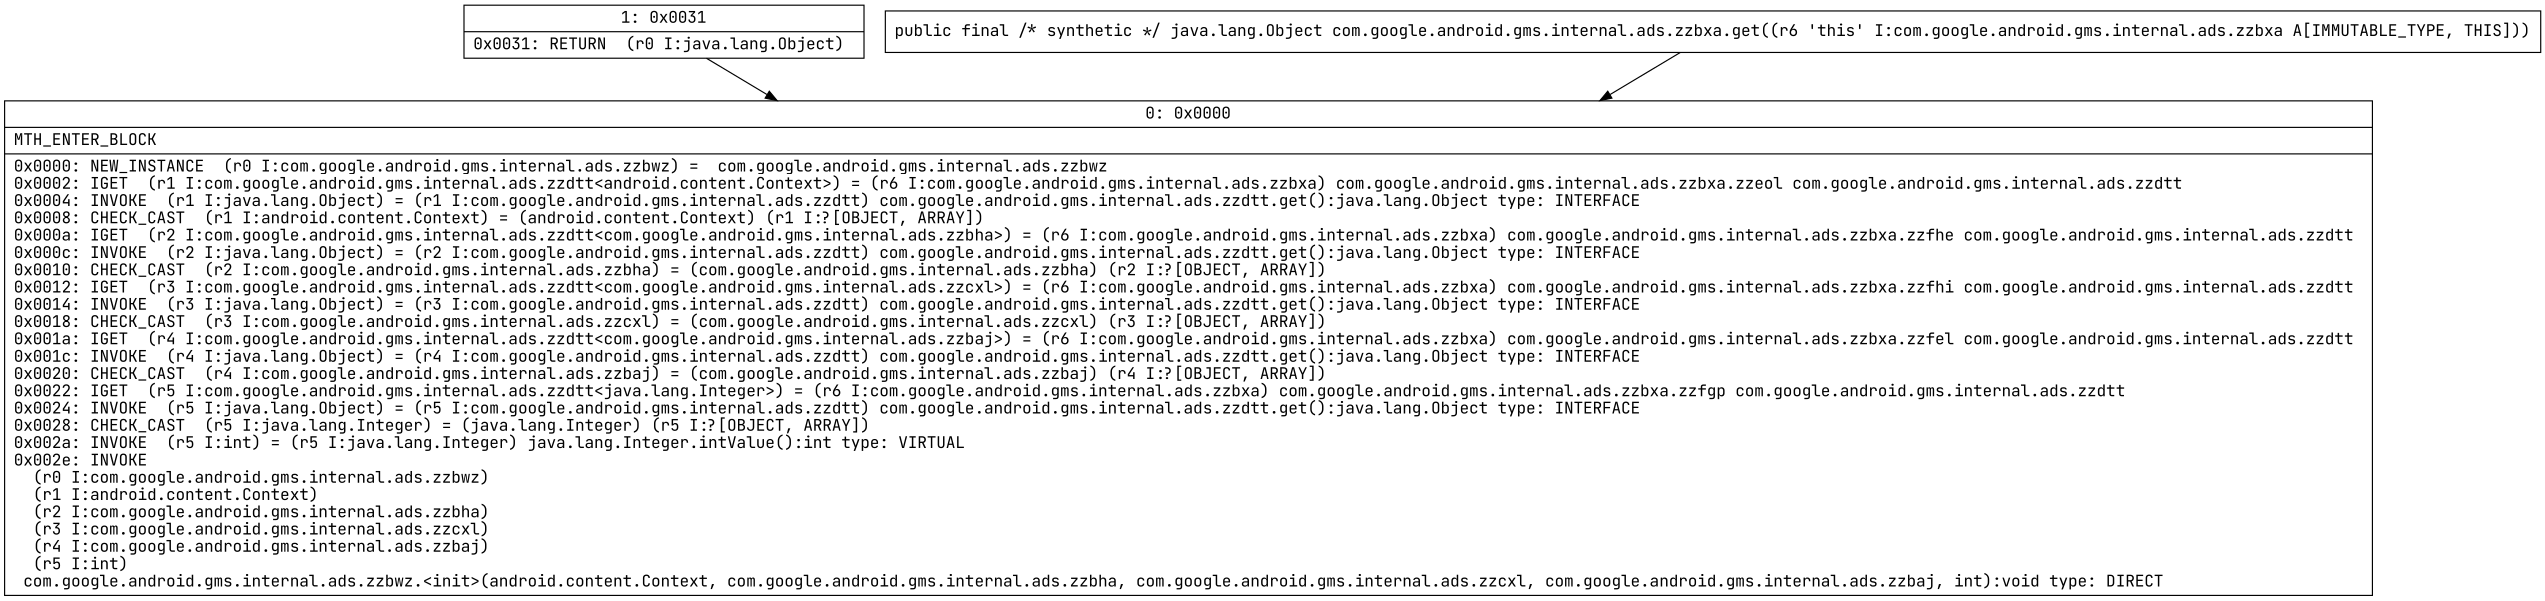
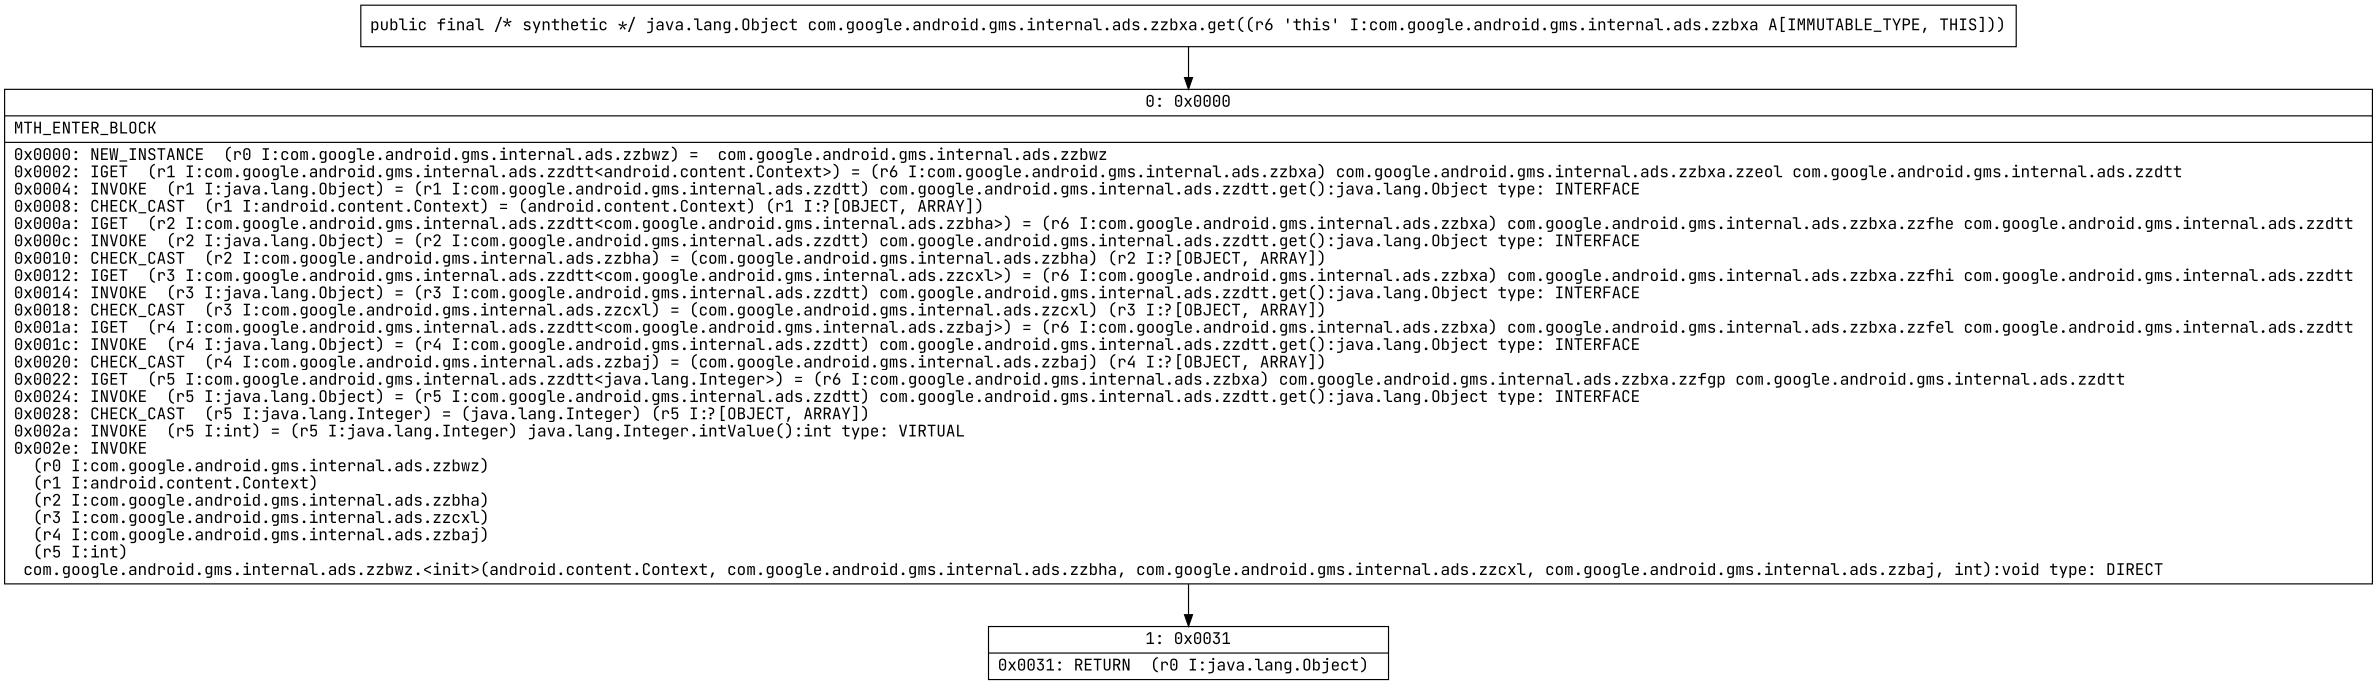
(737, 76) -> (1189, 599)
